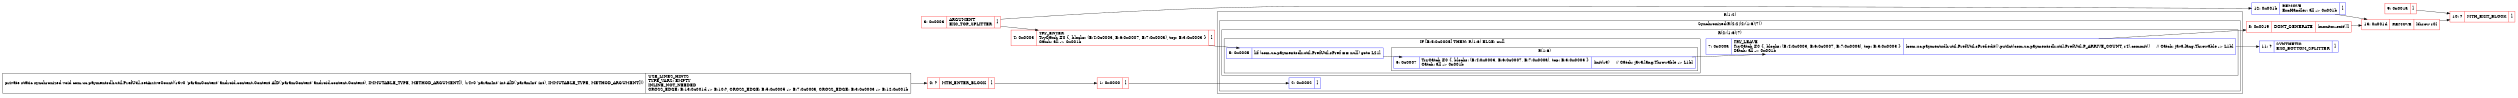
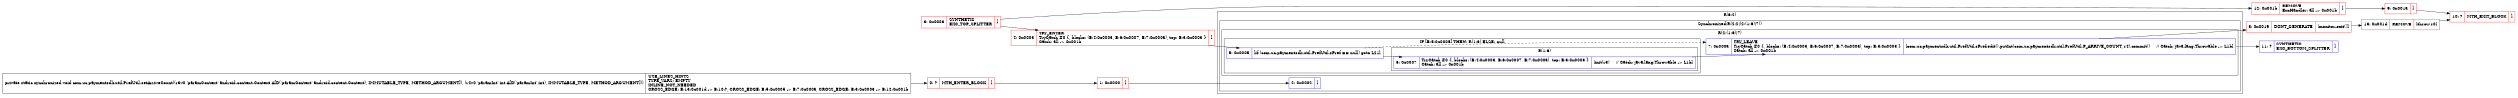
(2299, 9) -> (2299, 9)
(1730, 15) -> (1730, 15)
(2350, 17) -> (2364, 9)
(962, 20) -> (962, 20)
none -> (1534, 43)
